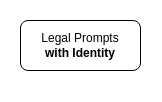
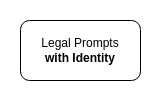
(81, 46) -> (81, 51)
